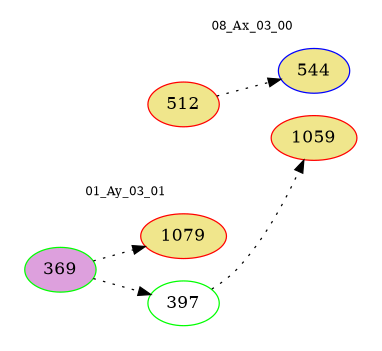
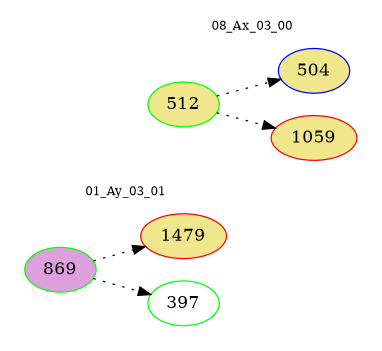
(314, 71) -> (314, 71)
(184, 104) -> (184, 104)
(184, 236) -> (184, 236)
(263, 236) -> (240, 119)
(60, 270) -> (60, 270)
